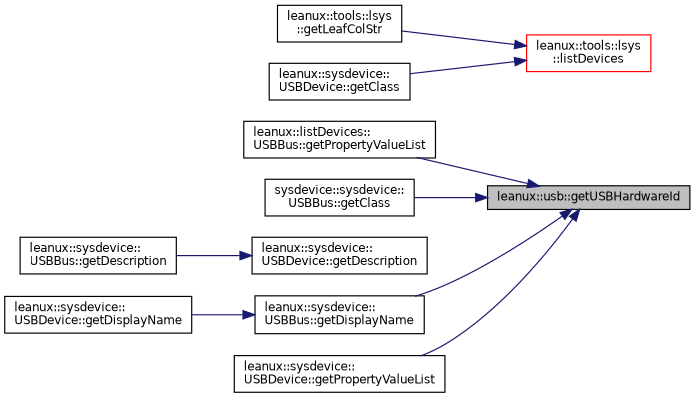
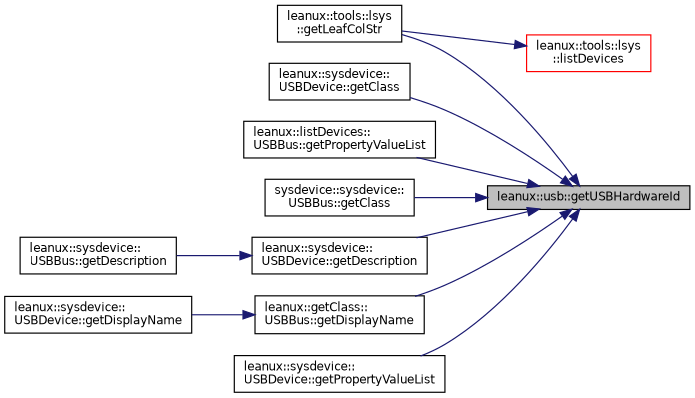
(462, 68) -> (489, 132)
none -> (498, 92)
none -> (472, 225)
(340, 315) -> (340, 315)
